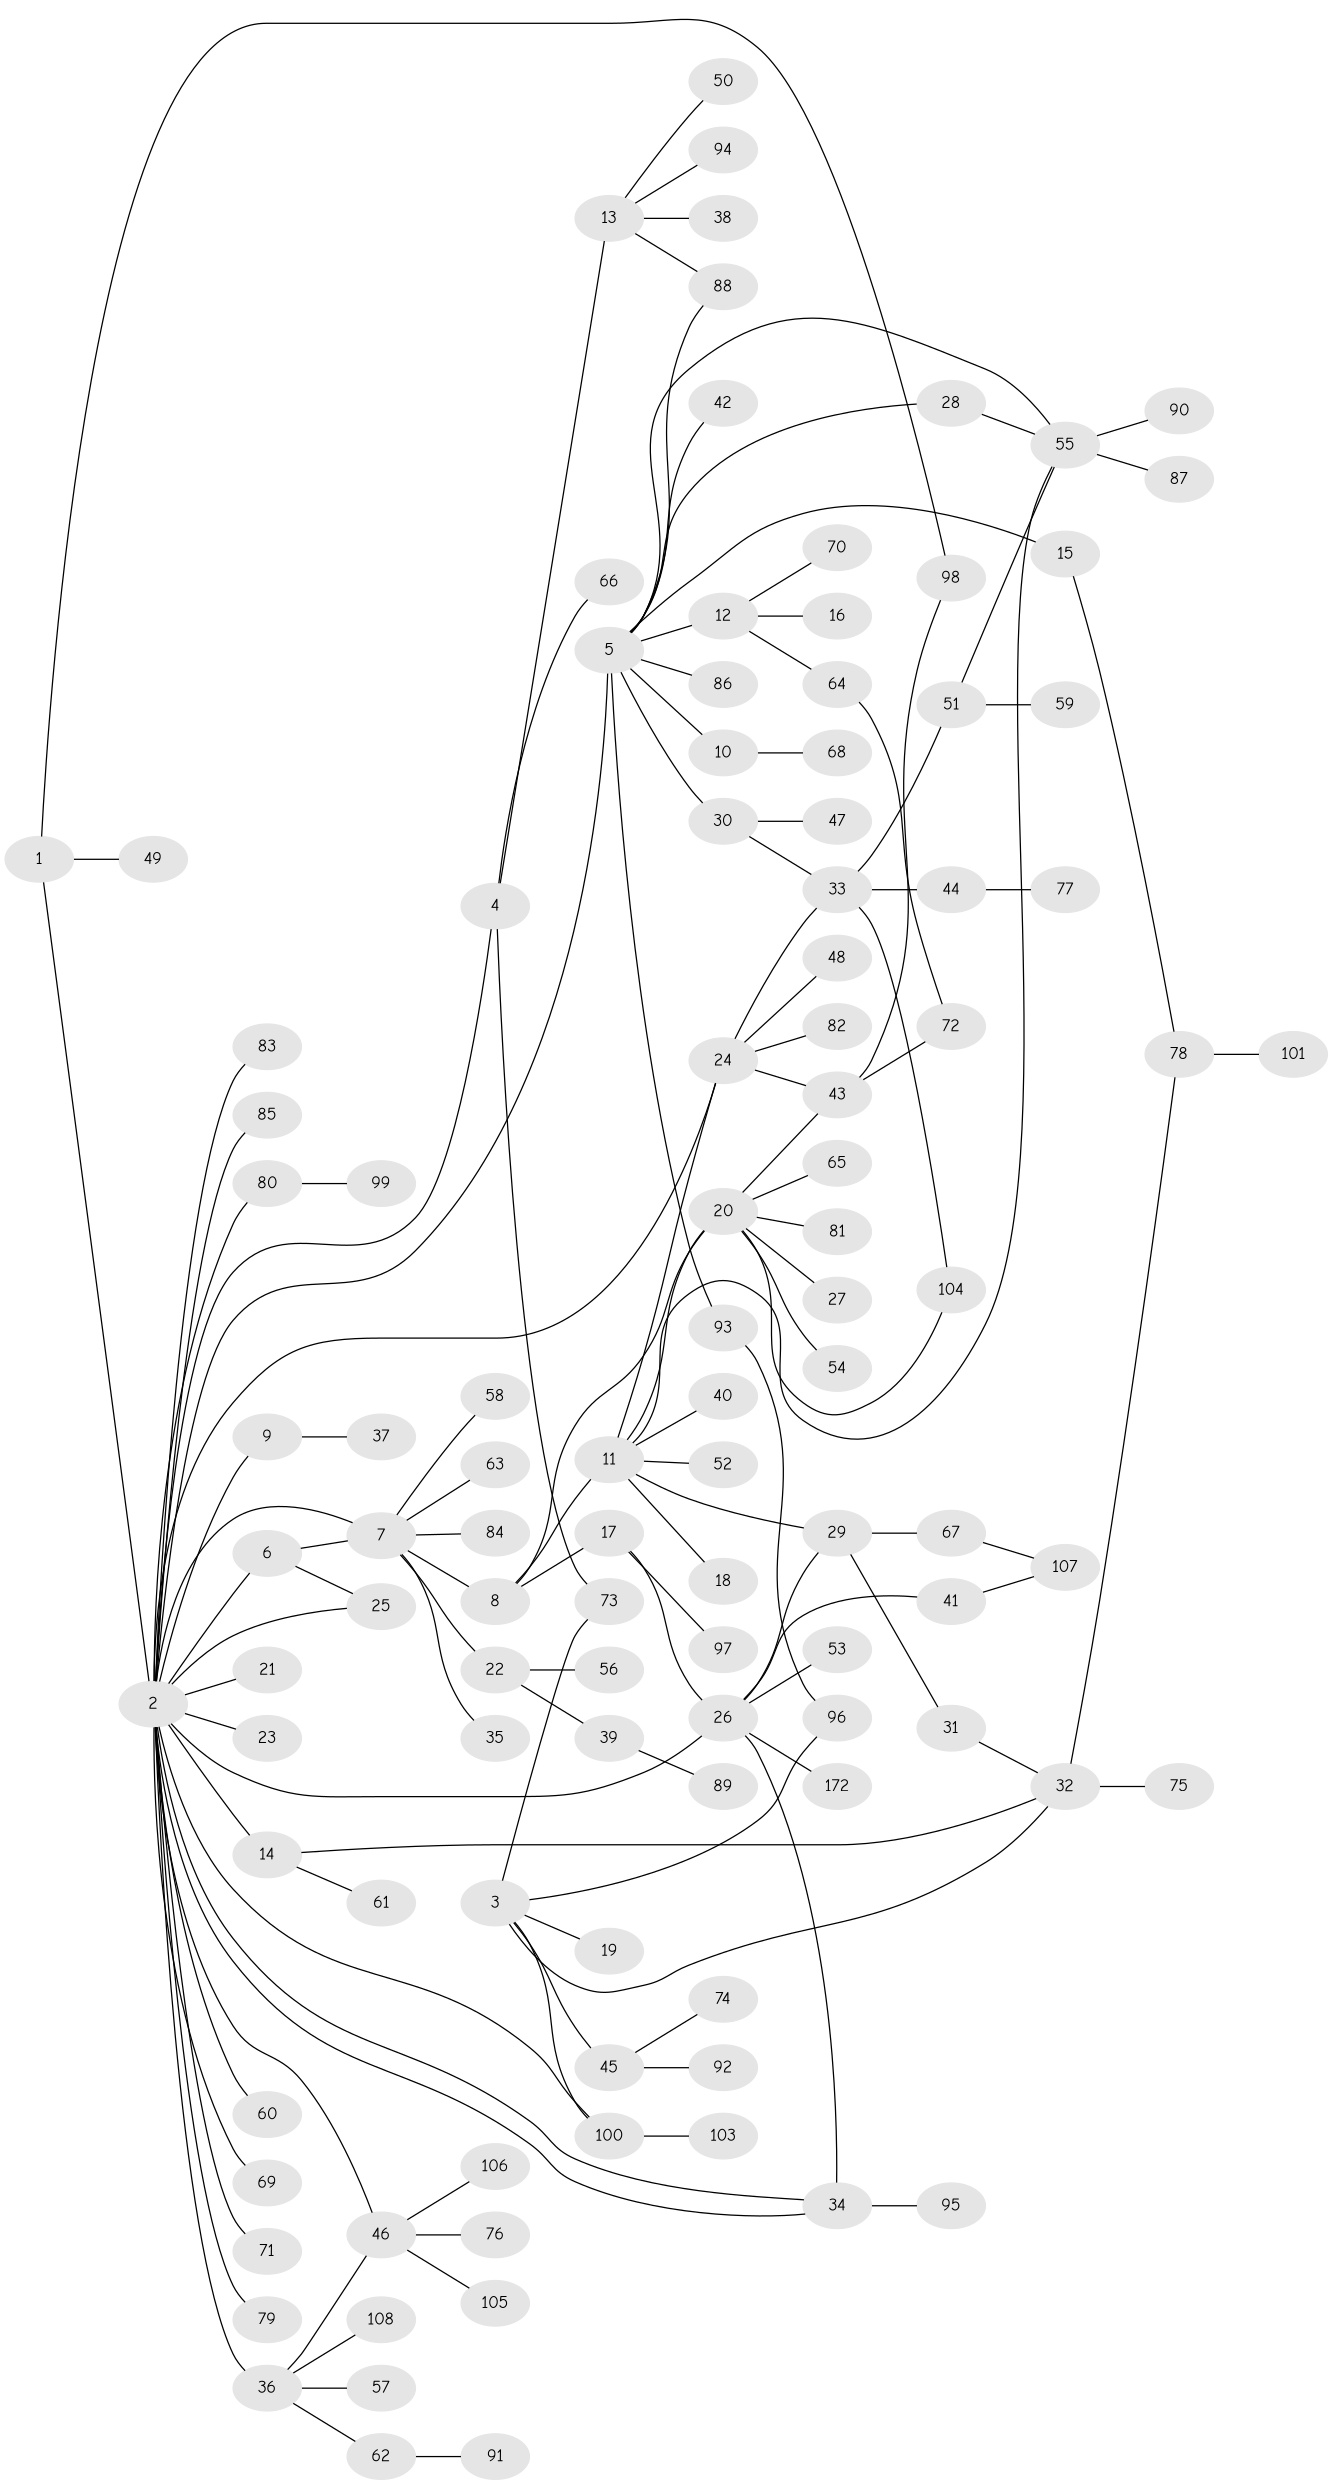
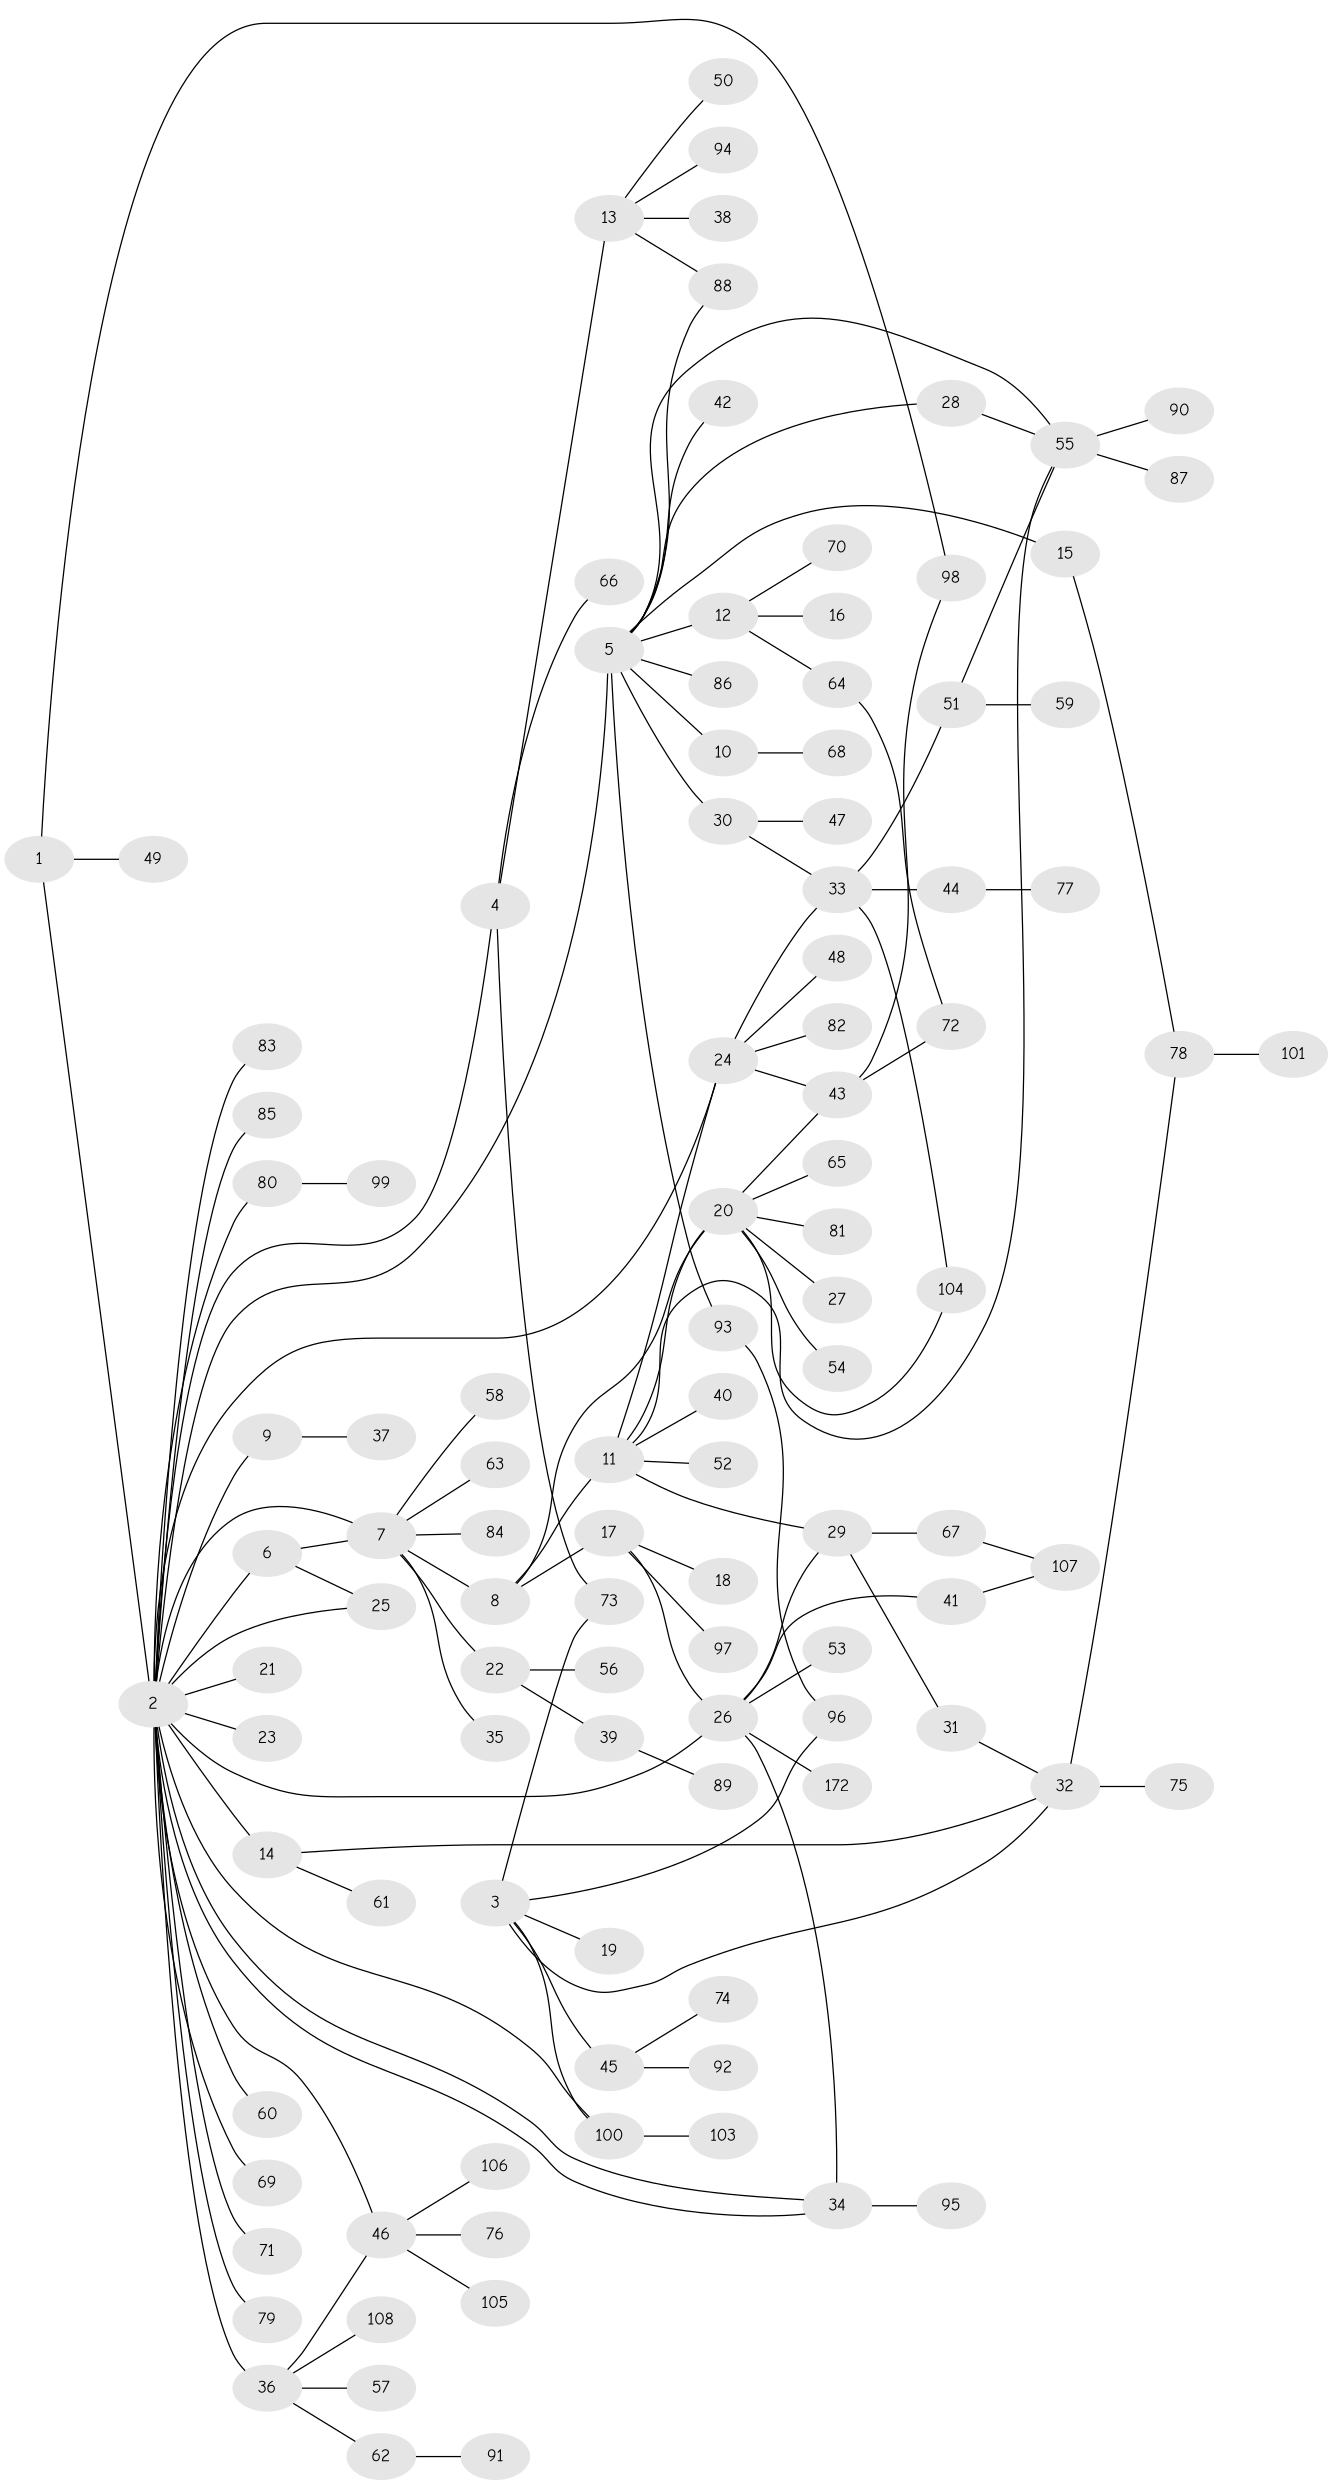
(666, 1521) -> (666, 1557)
